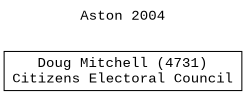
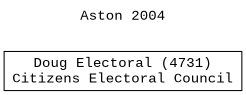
(123, 71) -> (123, 71)
